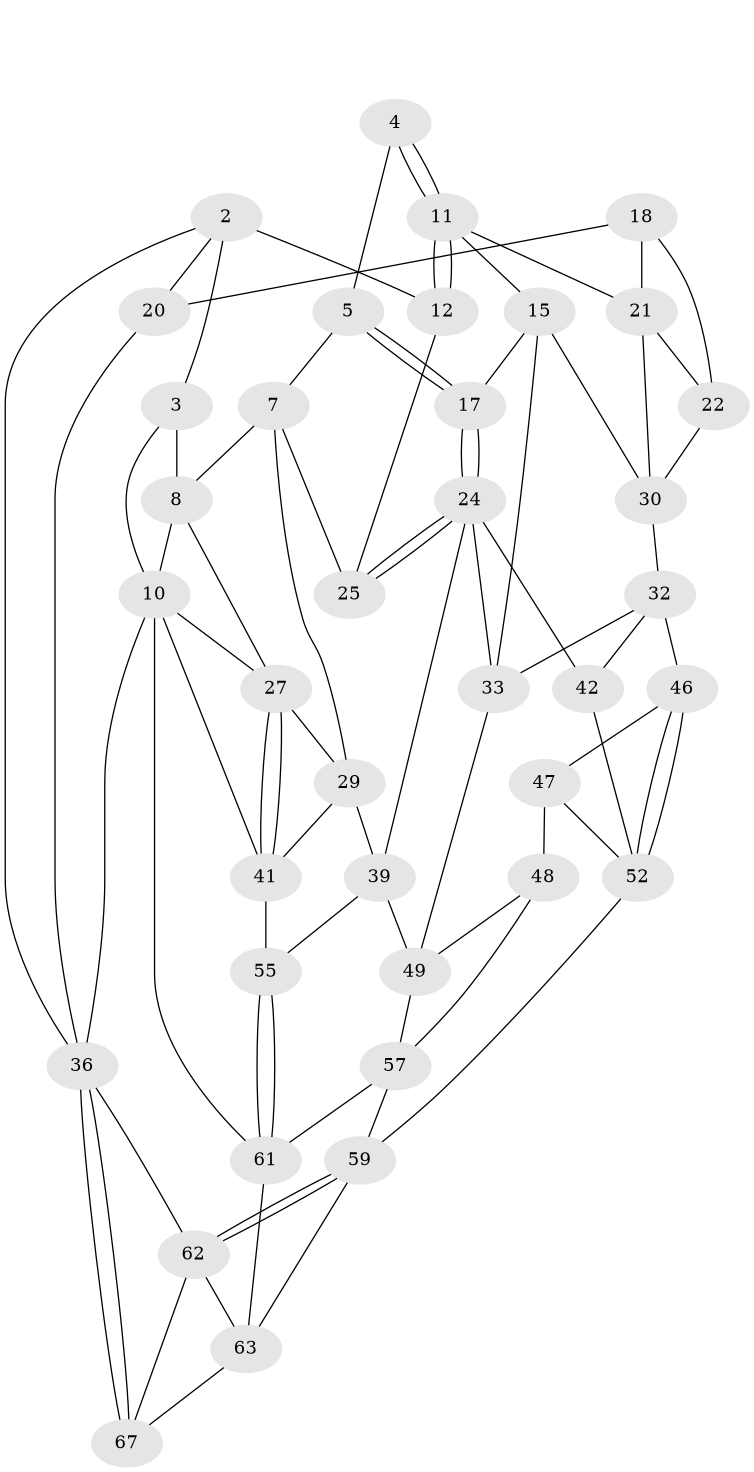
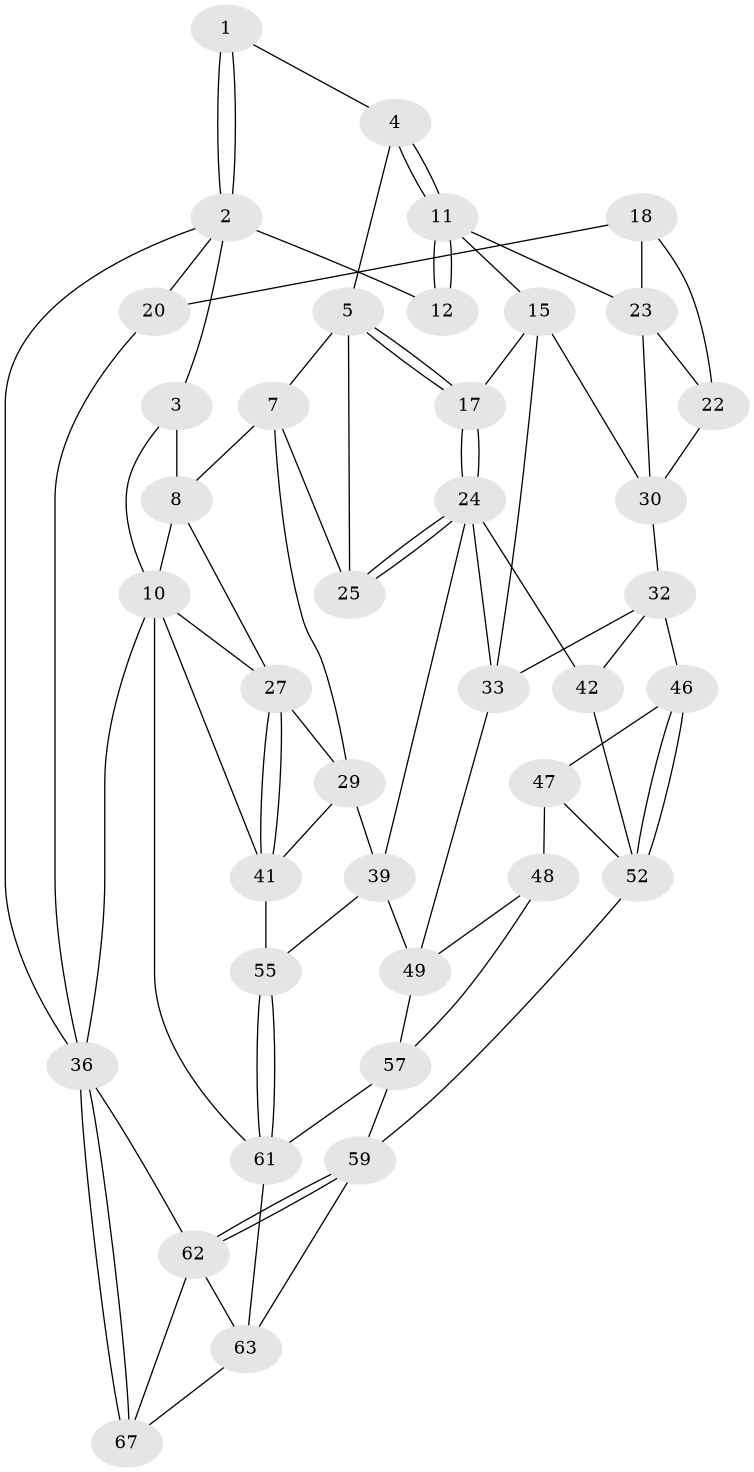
none -> (227, 29)
(642, 312) -> (642, 312)
(396, 453) -> (349, 453)
